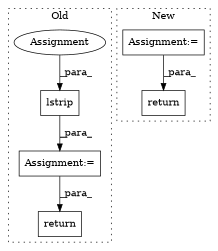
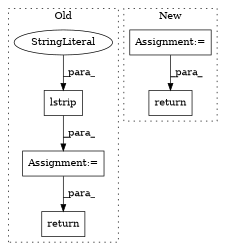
(60, 42) -> (63, 42)
